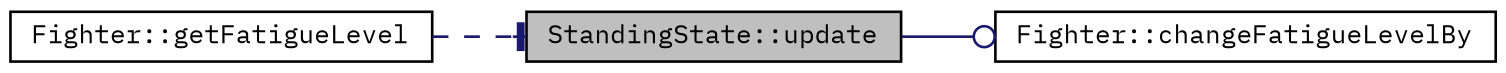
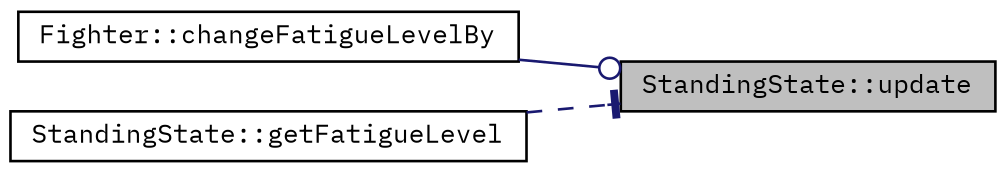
(221, 37) -> (268, 136)
(937, 37) -> (559, 63)
